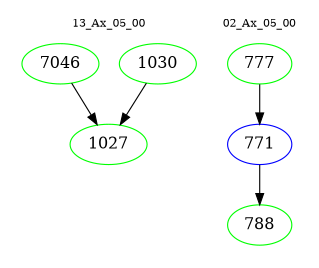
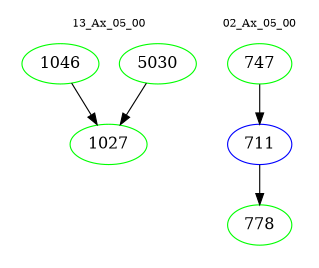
(60, 64) -> (60, 64)
(158, 64) -> (158, 64)
(260, 64) -> (260, 64)
(260, 144) -> (260, 144)
(260, 225) -> (260, 225)
